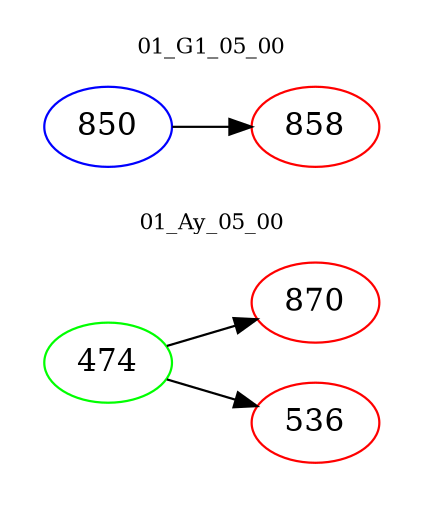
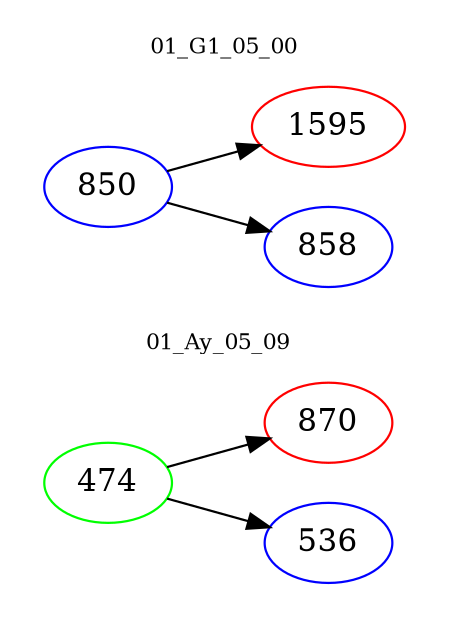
(315, 127) -> (328, 247)
none -> (328, 127)
(212, 224) -> (218, 344)
(315, 423) -> (328, 543)
